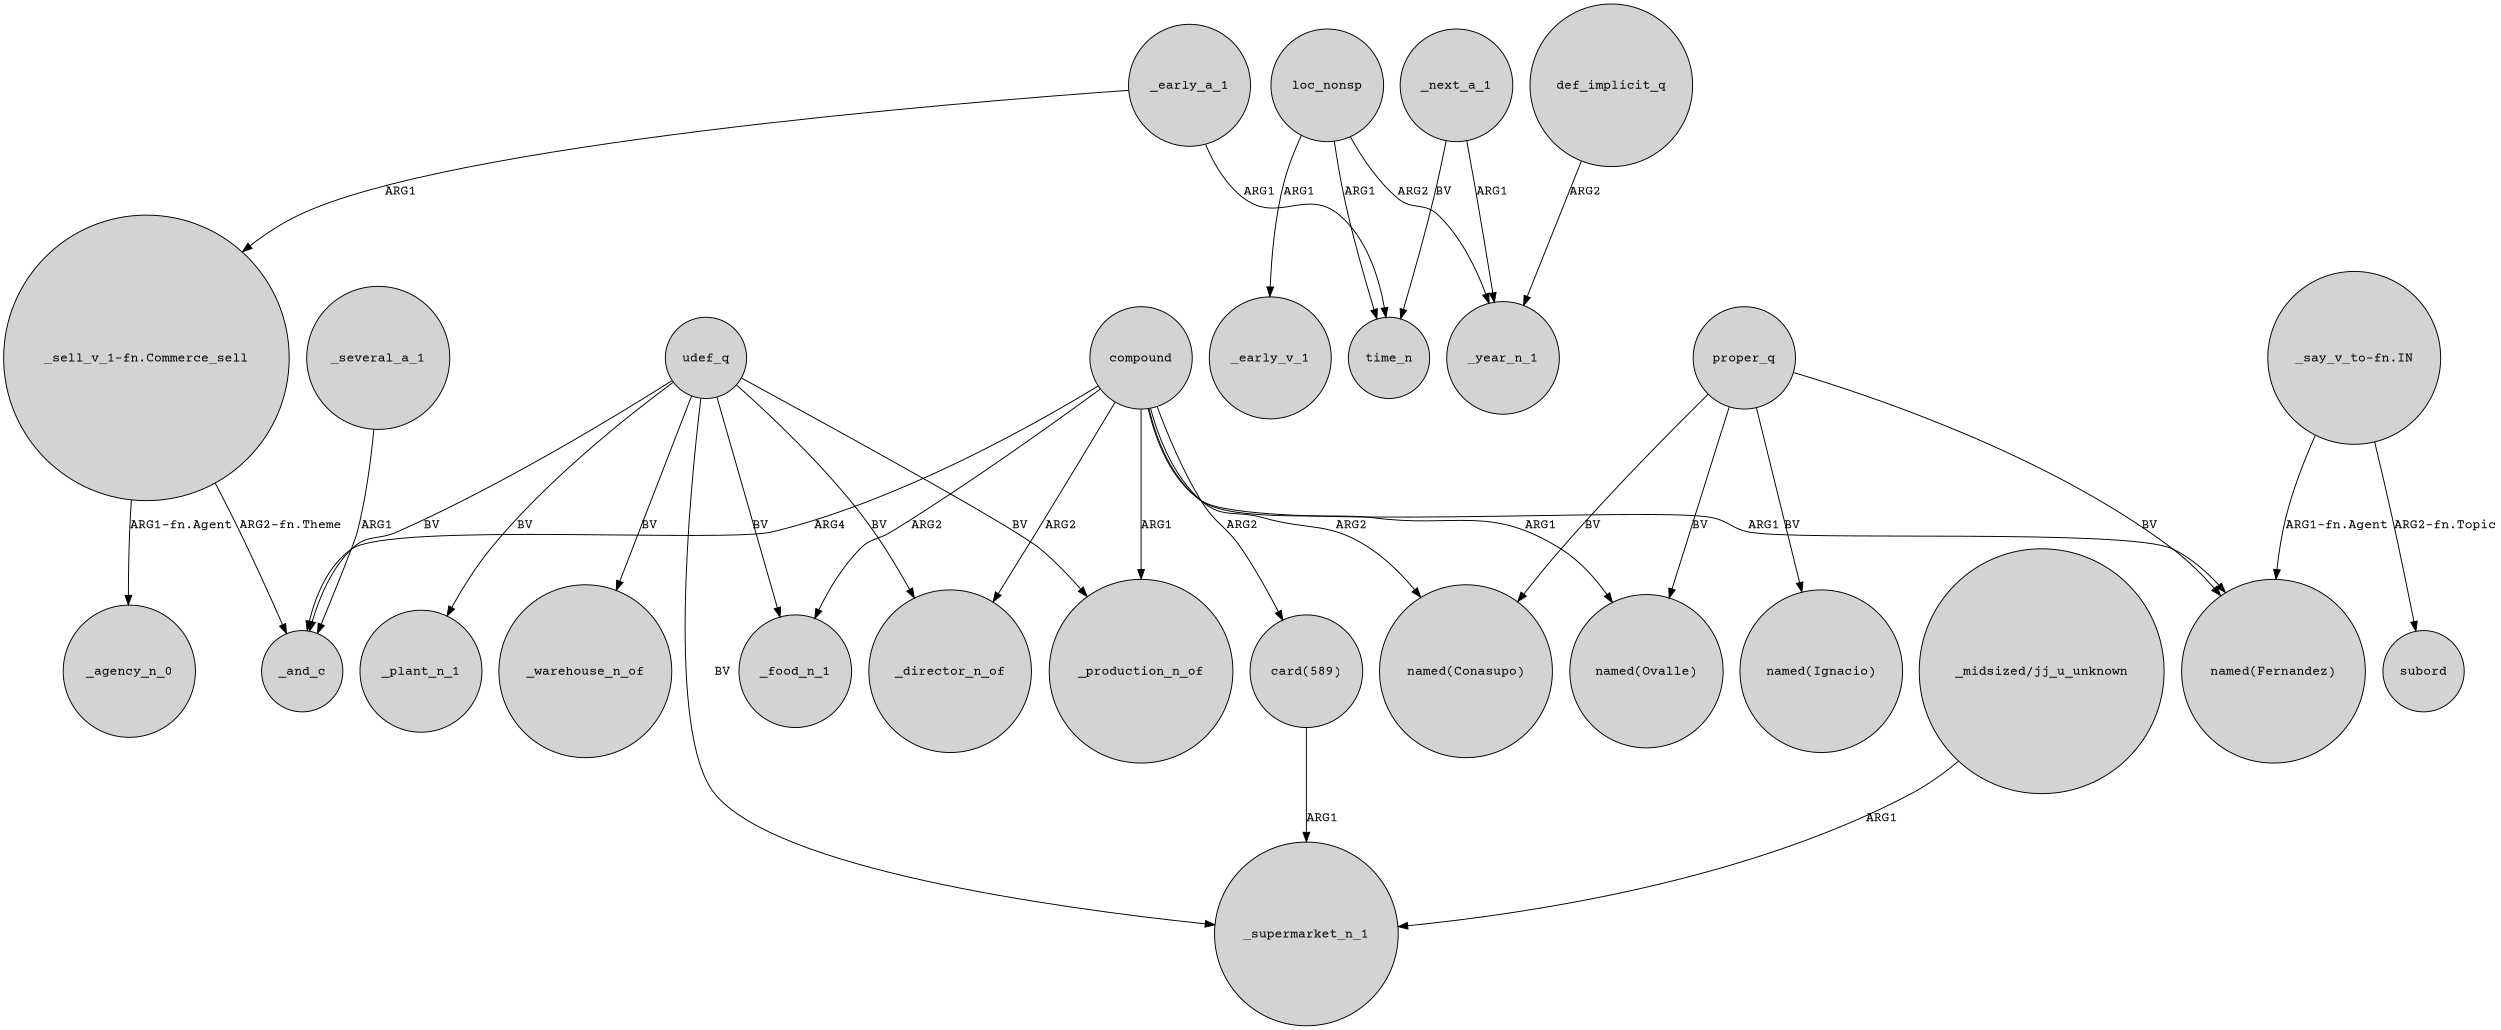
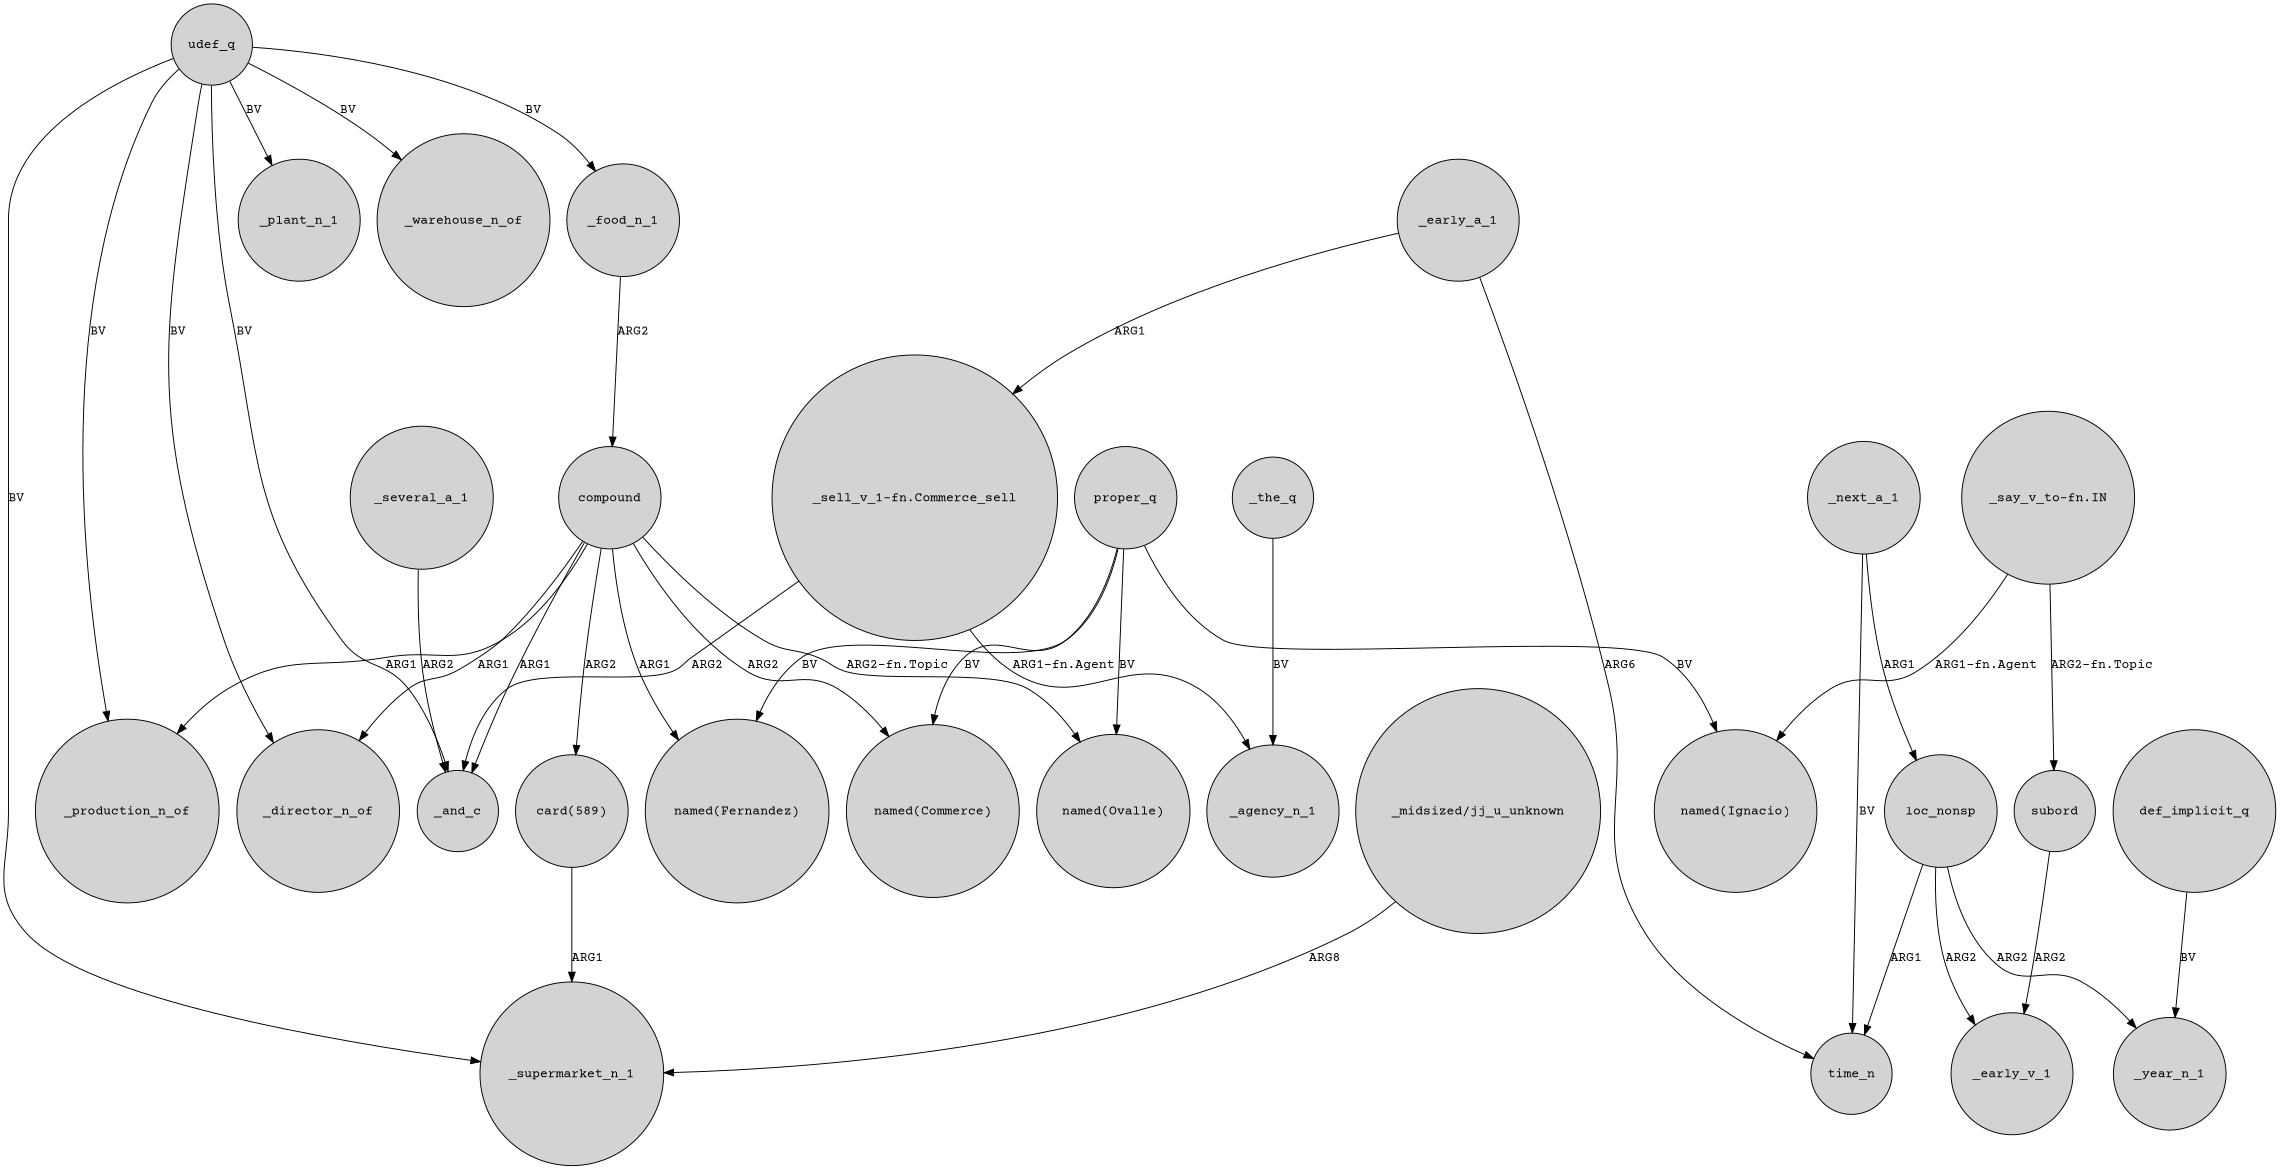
(1260, 191) -> (1621, 665)
(1300, 191) -> (1962, 958)
(1586, 191) -> (2188, 958)
(1480, 217) -> (1880, 655)
(959, 488) -> (617, 357)
none -> (1273, 498)
(2290, 501) -> (1907, 676)
(291, 525) -> (708, 665)
(377, 525) -> (439, 665)
(830, 525) -> (536, 665)
(1061, 525) -> (494, 665)
(1541, 525) -> (898, 665)
(129, 671) -> (1273, 811)
(1466, 671) -> (933, 811)
(1882, 818) -> (1325, 958)
none -> (2039, 928)
